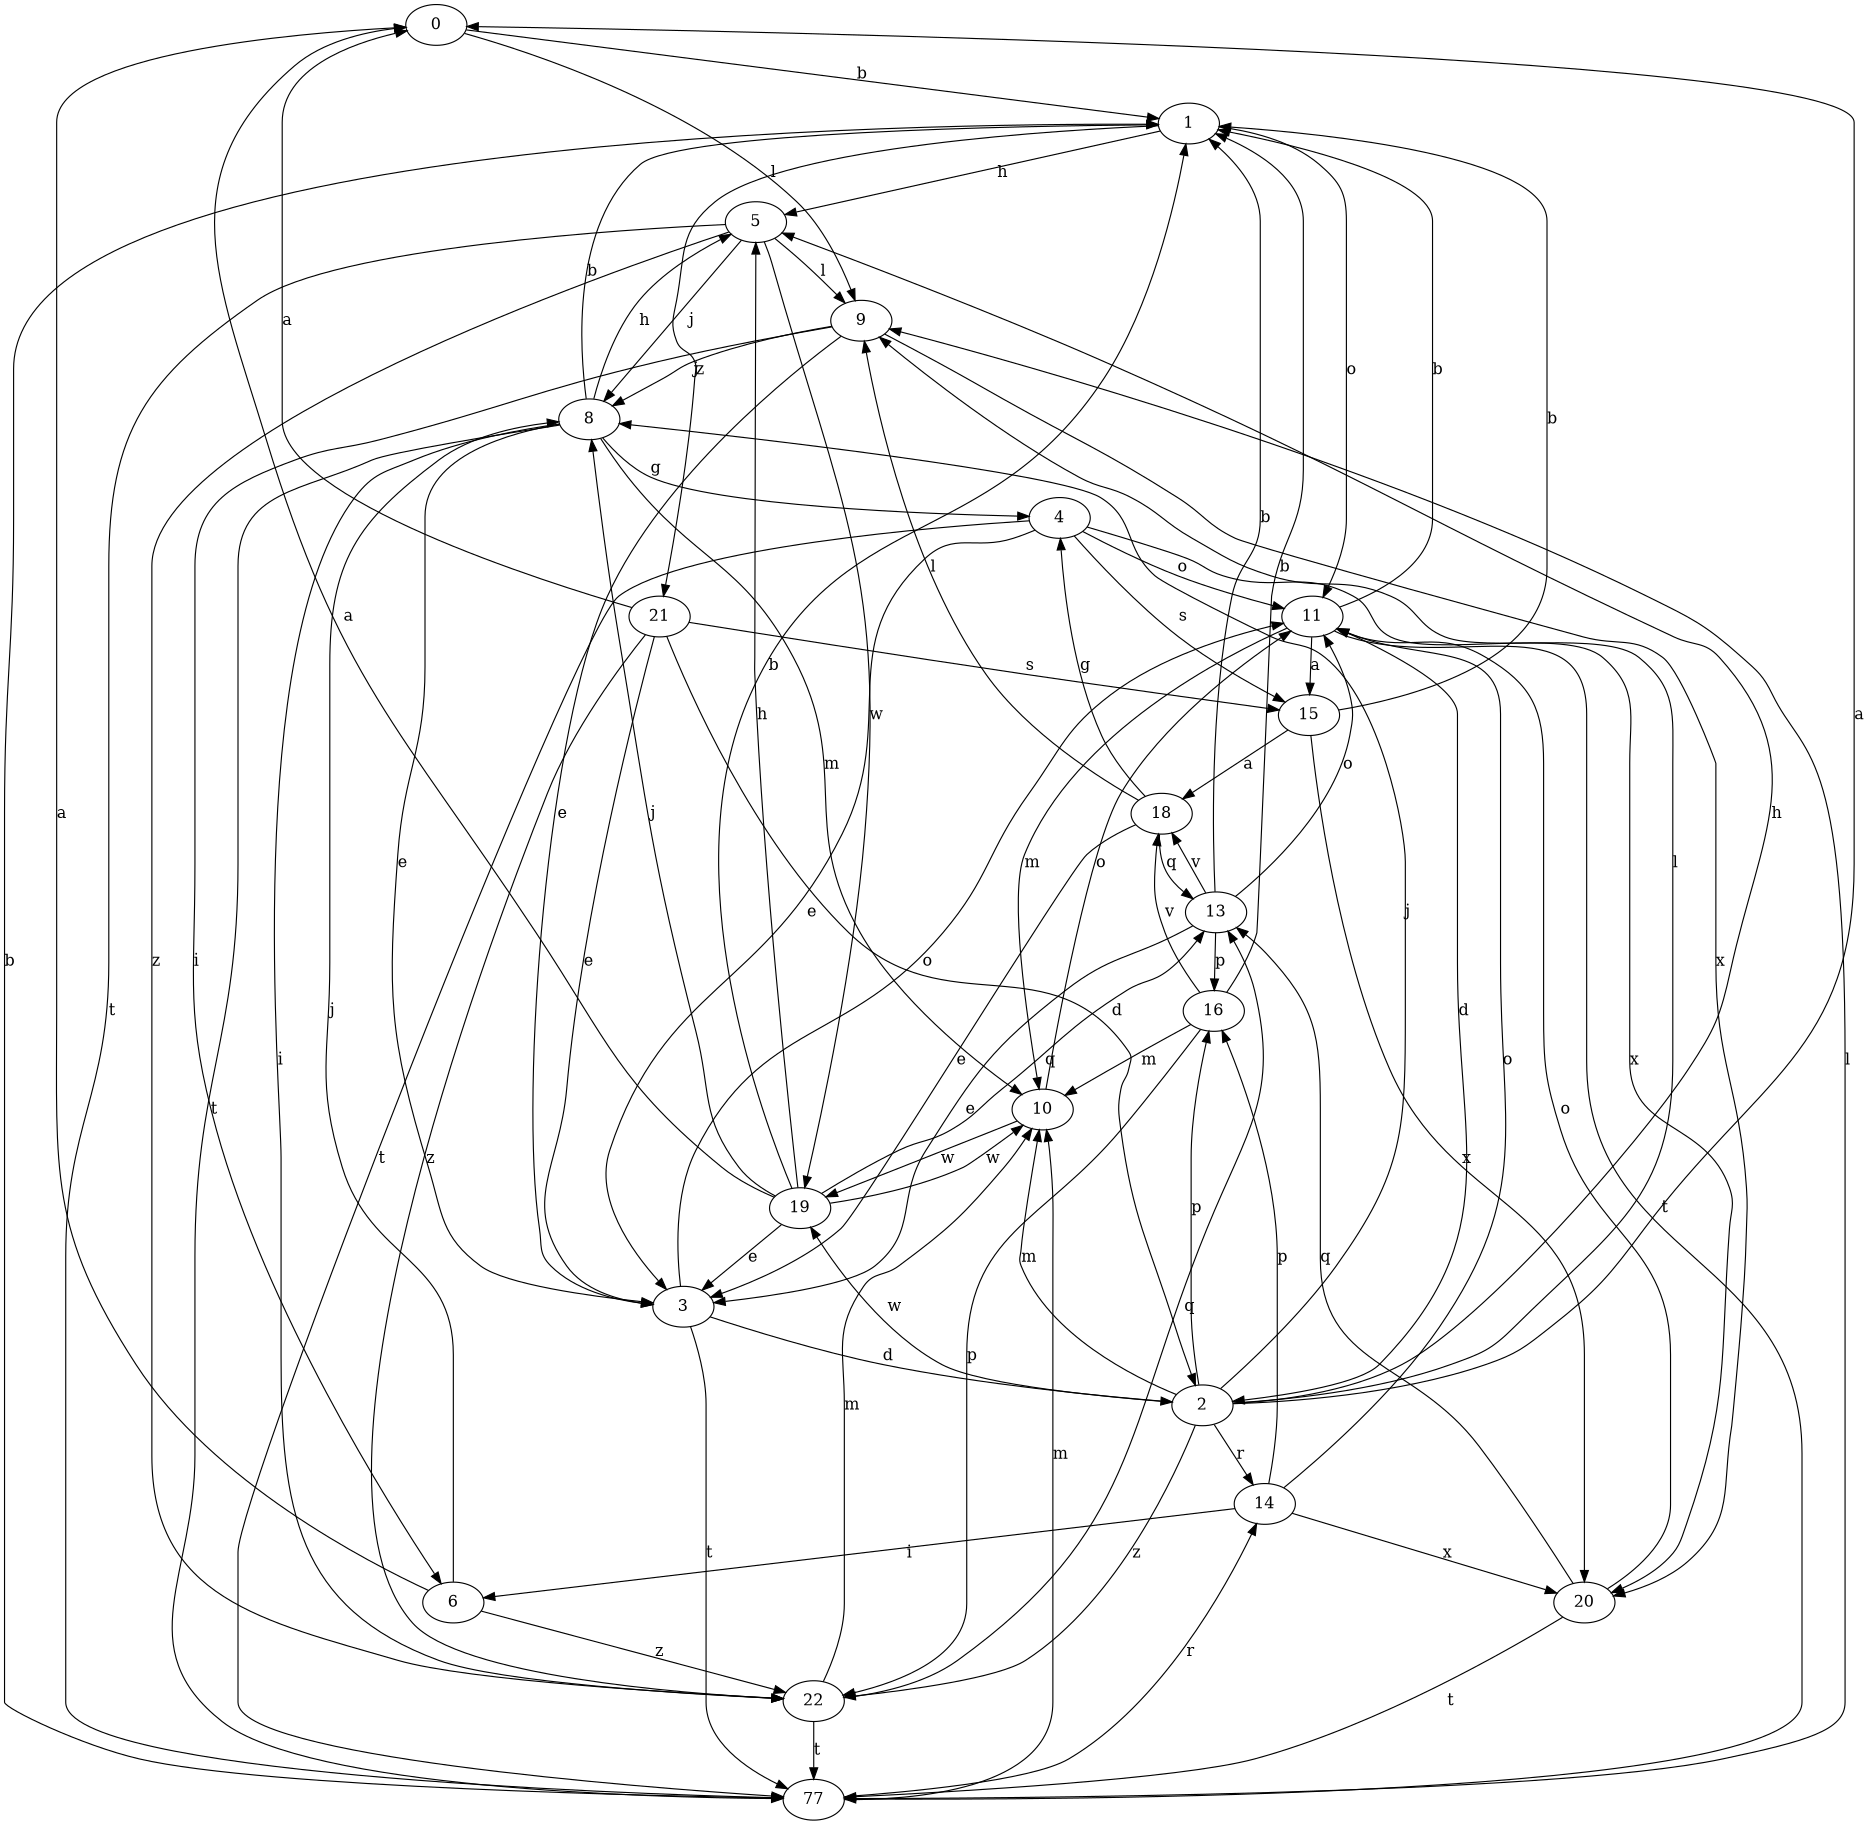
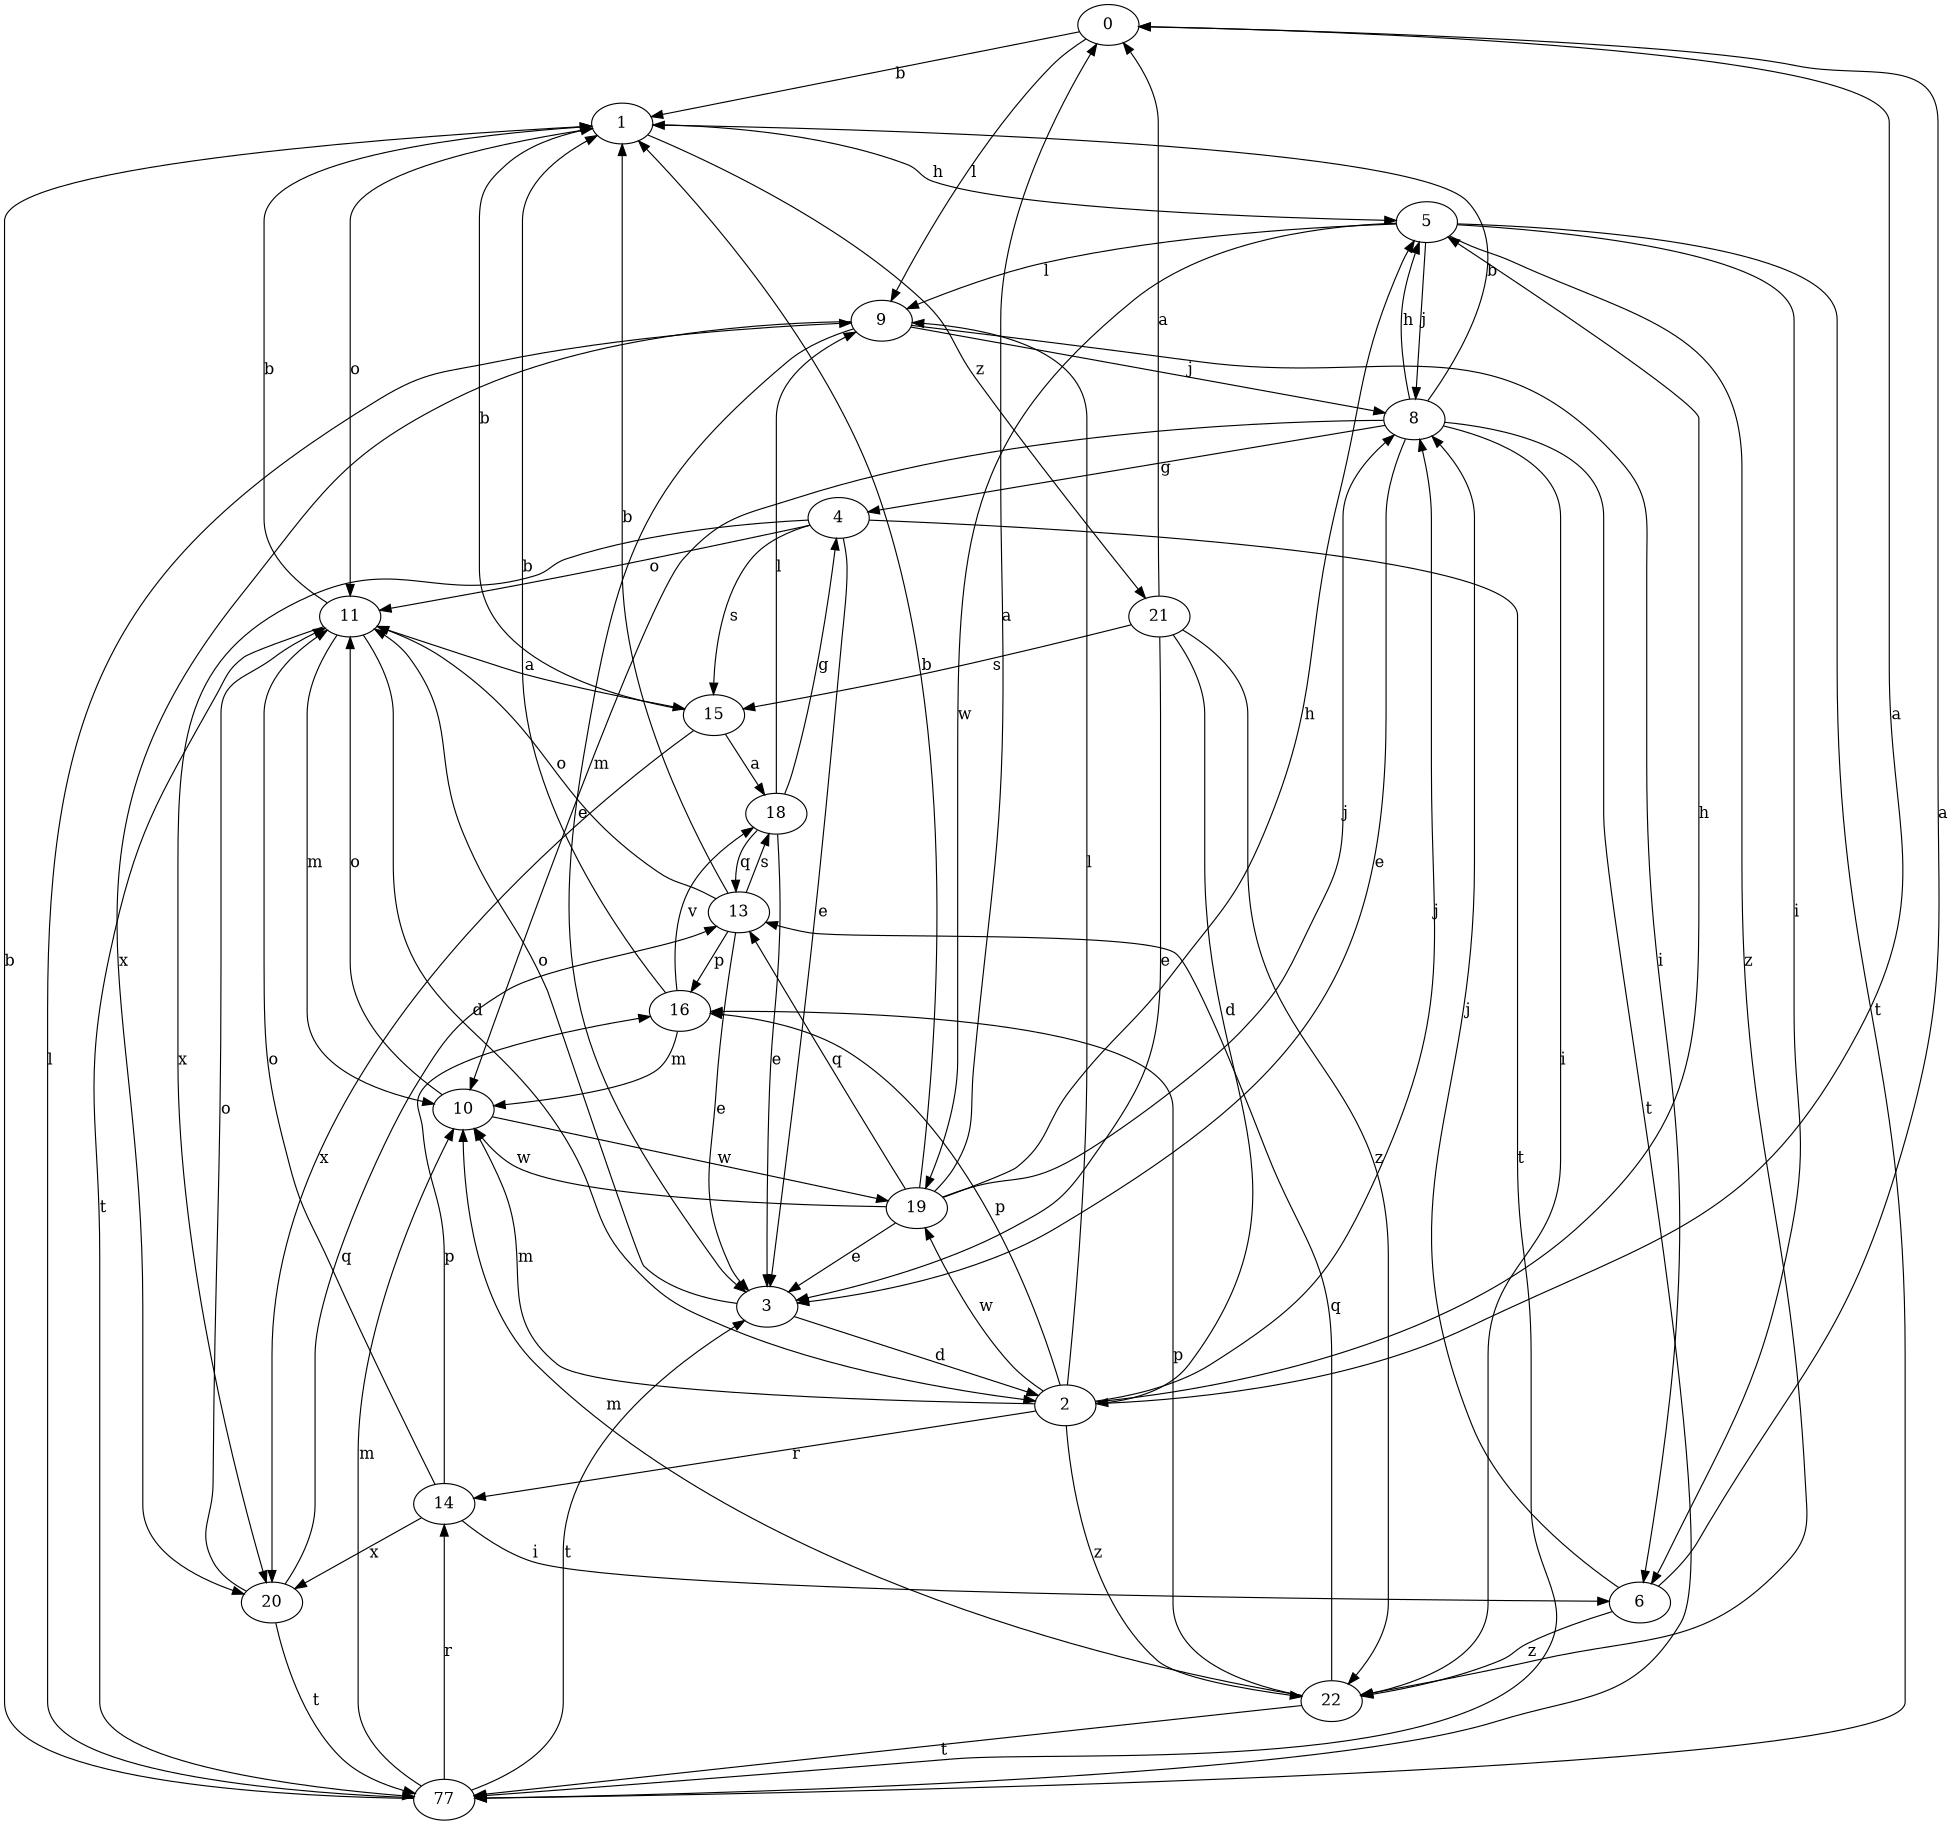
none -> (1794, 779)
(1196, 863) -> (765, 863)
(967, 1351) -> (1173, 1201)
(706, 1558) -> (564, 1547)
